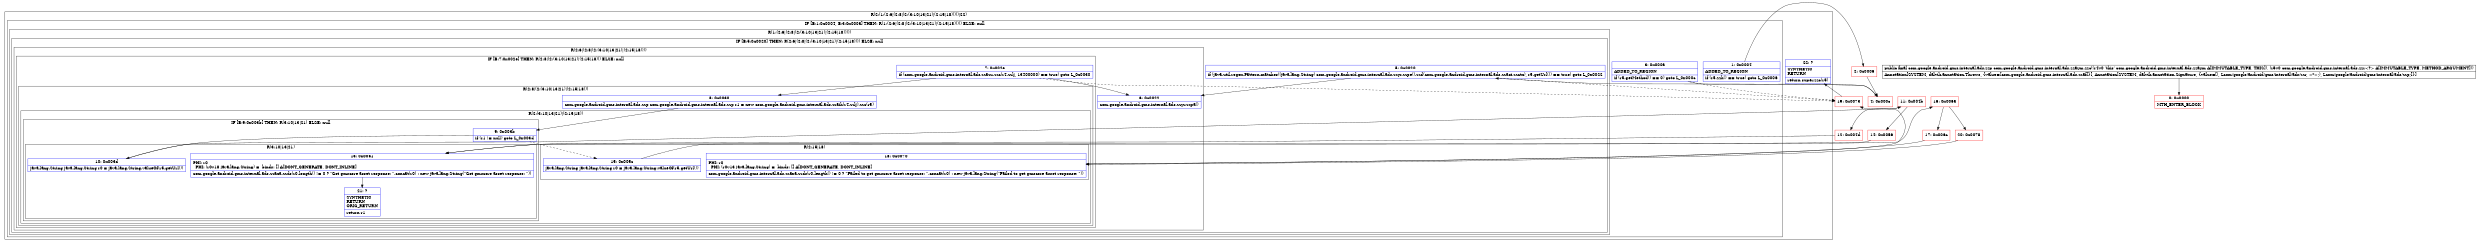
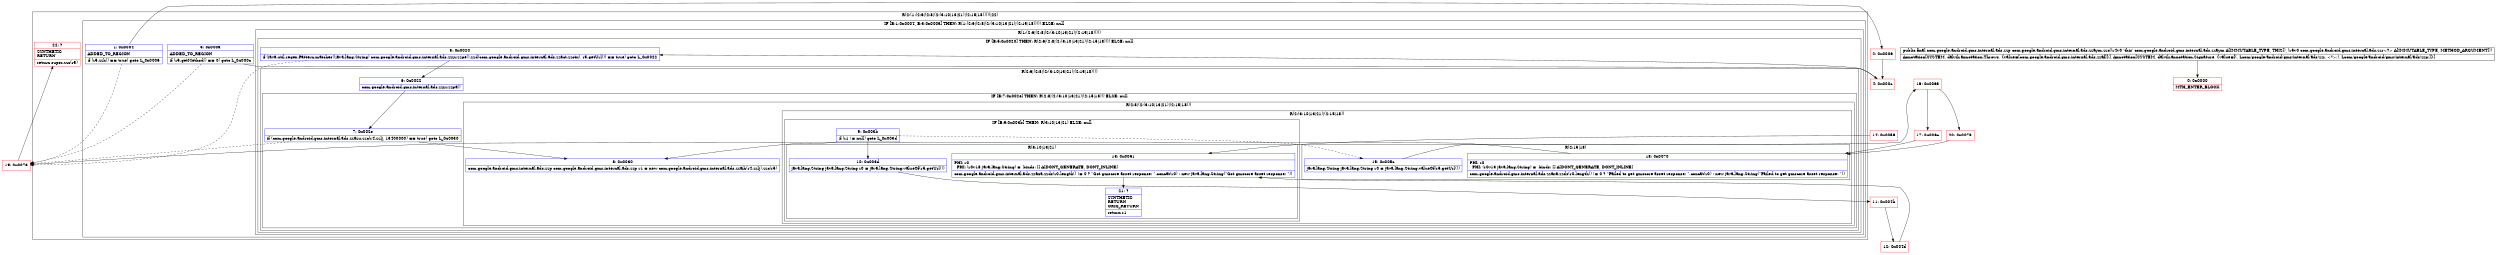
(1808, 72) -> (57, 54)
(1097, 87) -> (388, 109)
(1898, 117) -> none
(609, 119) -> (752, 148)
none -> (93, 129)
